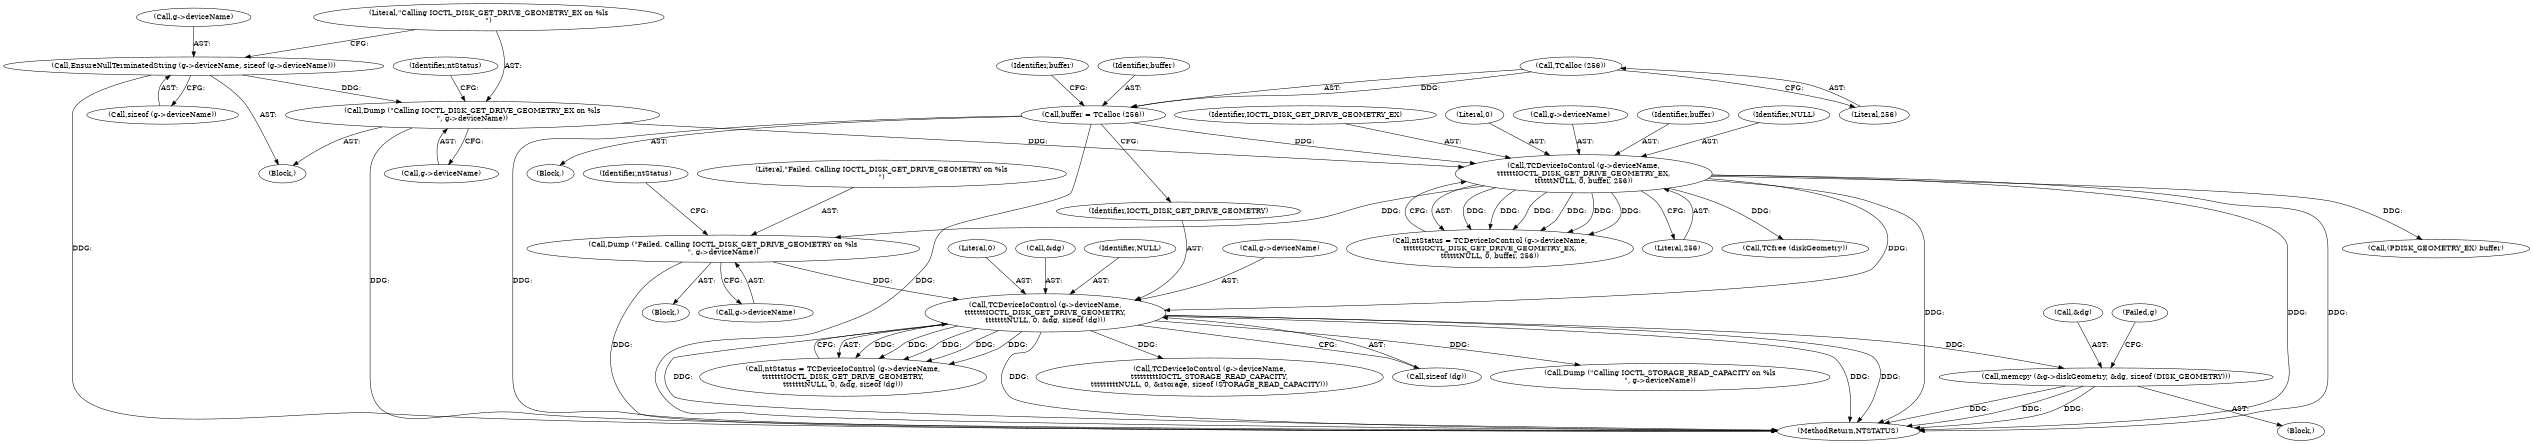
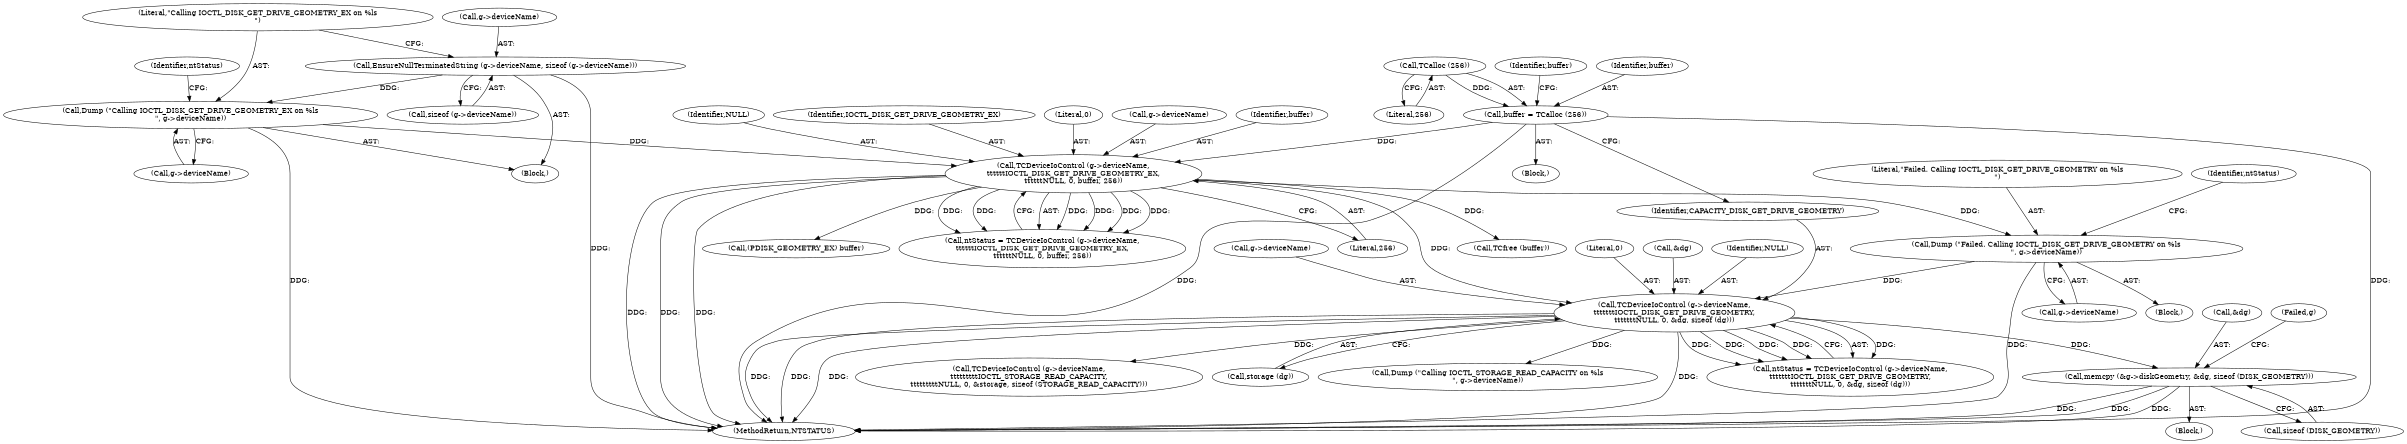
(1179, 211) -> (1748, 211)
(1795, 249) -> (1512, 249)
(1437, 377) -> (1261, 377)
none -> (2322, 431)
